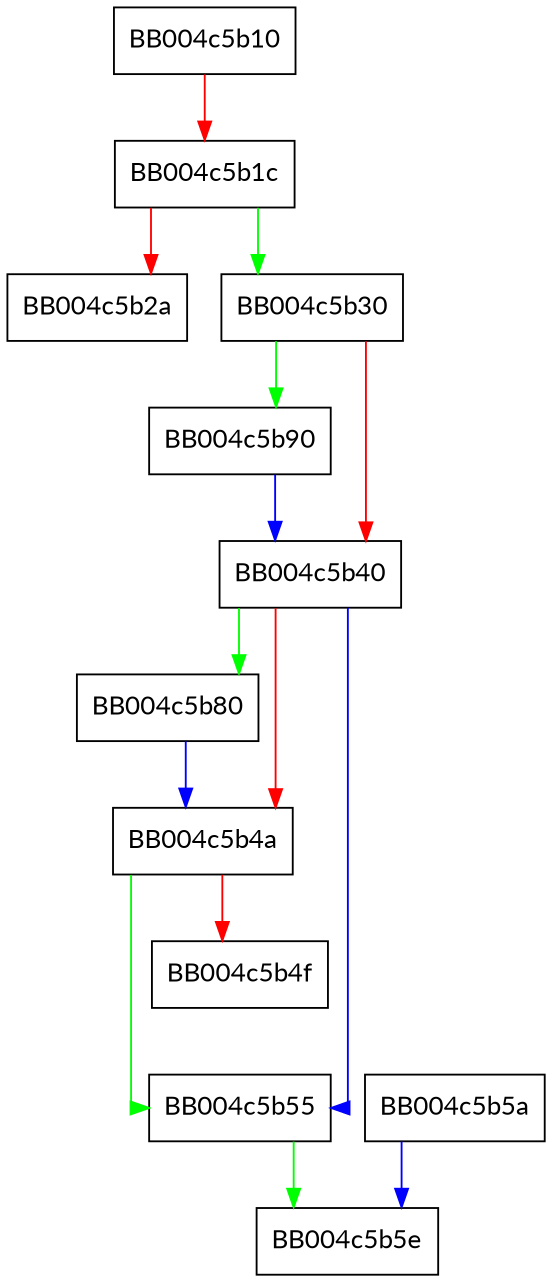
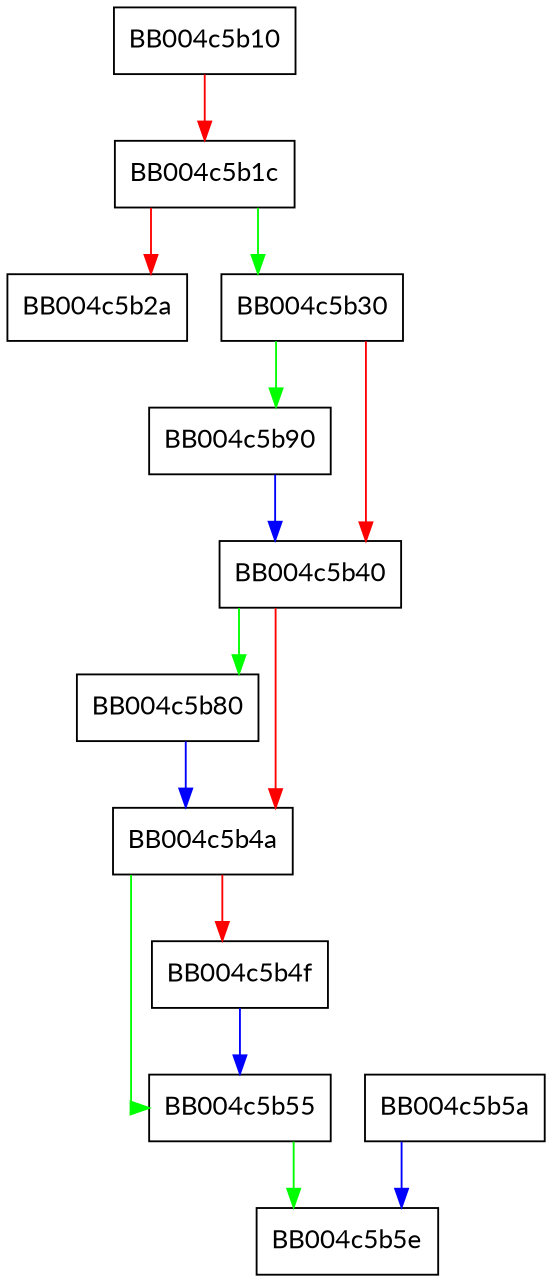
(348, 859) -> (240, 1032)
